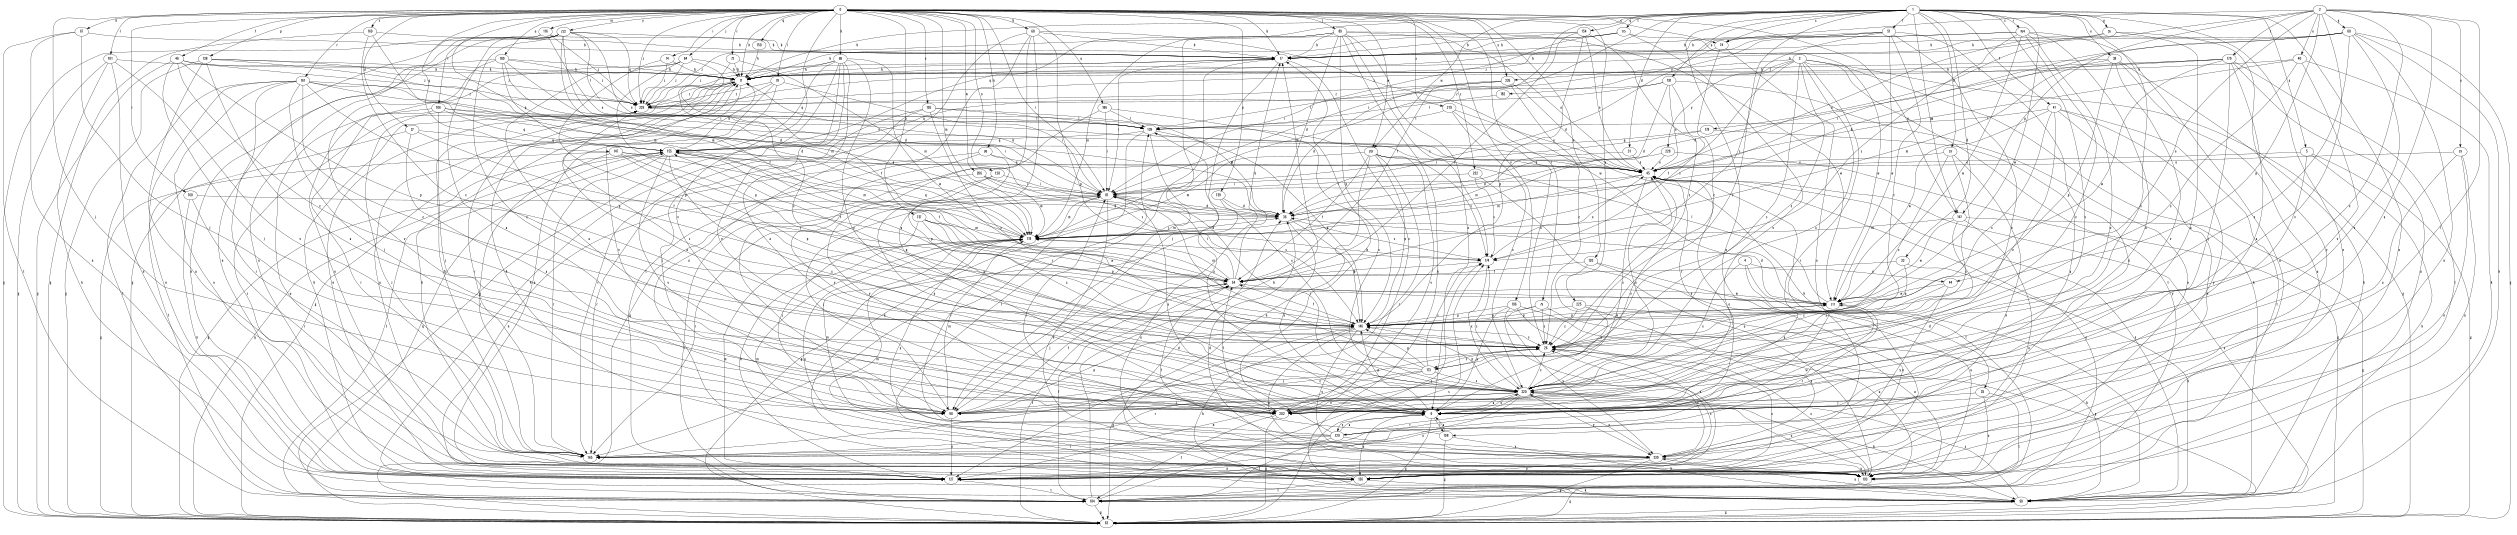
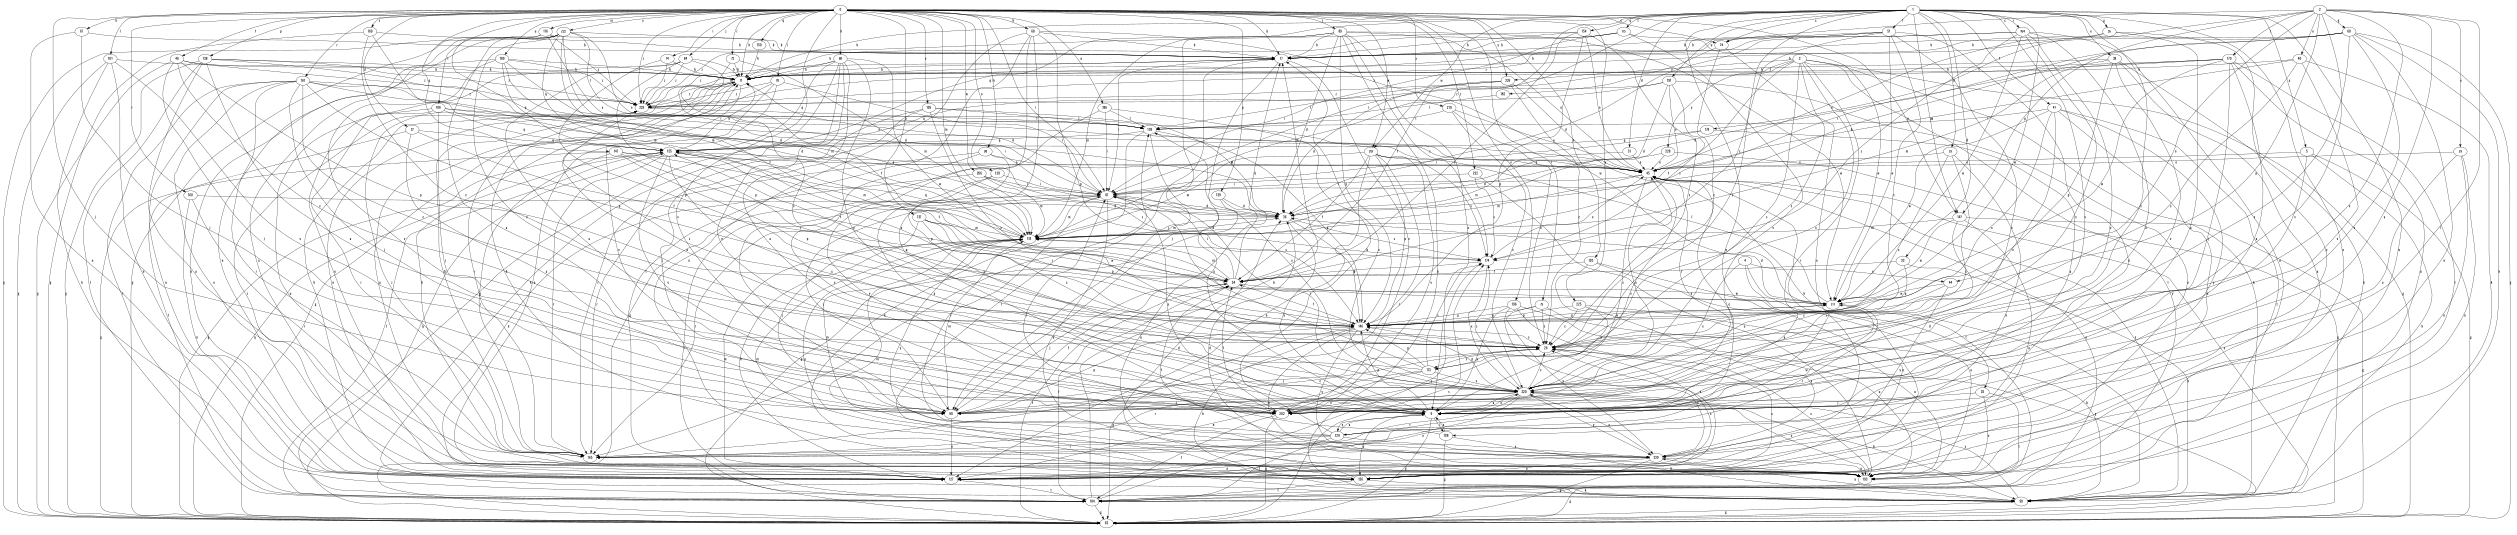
(625, 47) -> (580, 126)
(354, 497) -> (268, 493)
